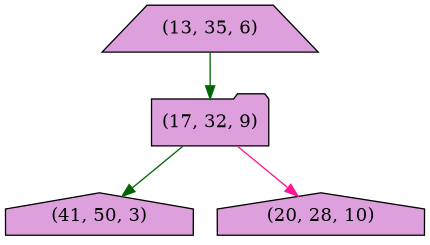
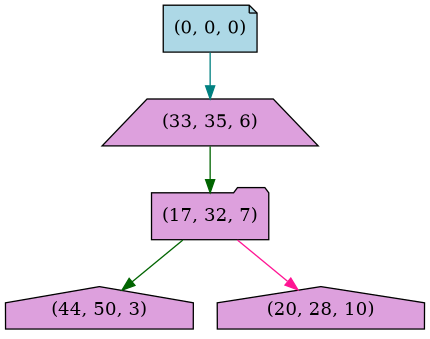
none -> (210, 29)
(210, 29) -> (210, 122)
(210, 122) -> (210, 216)
(99, 216) -> (99, 310)
